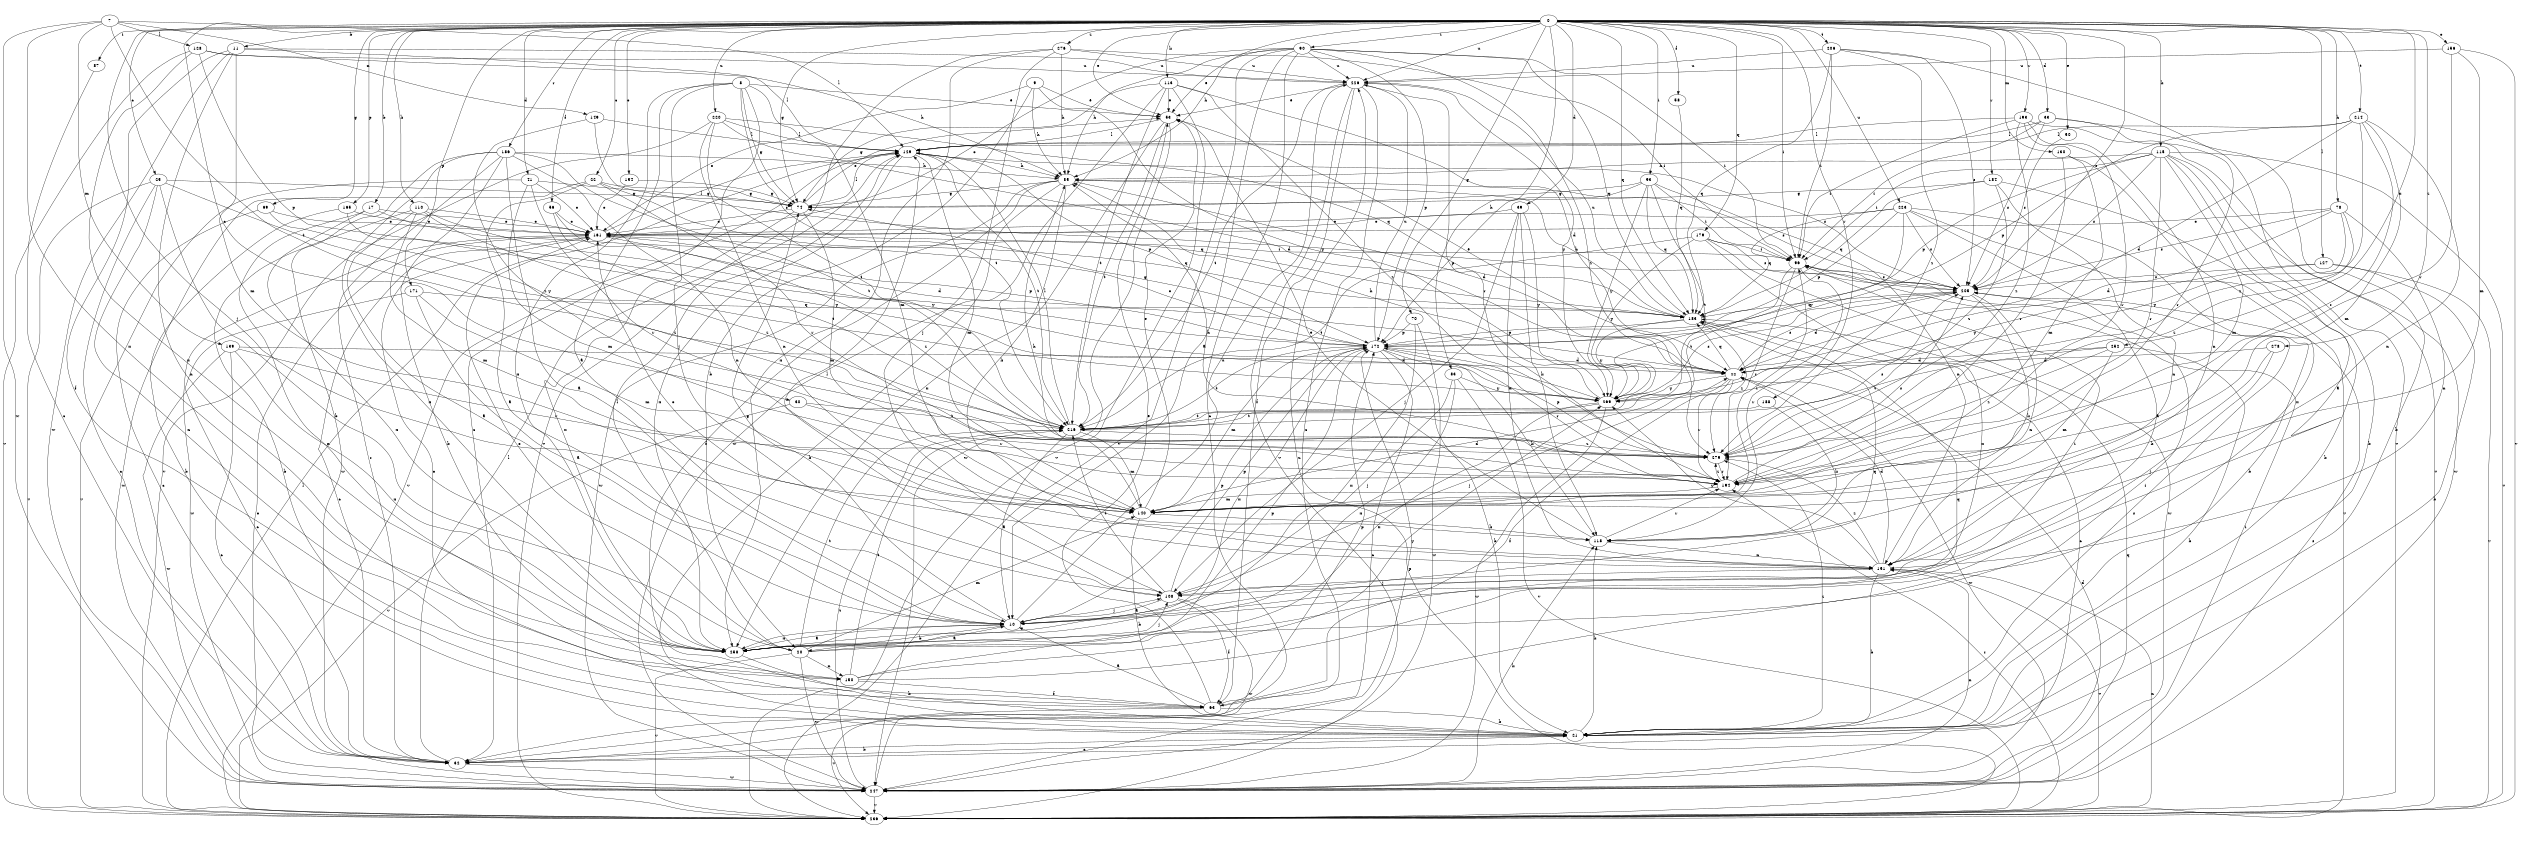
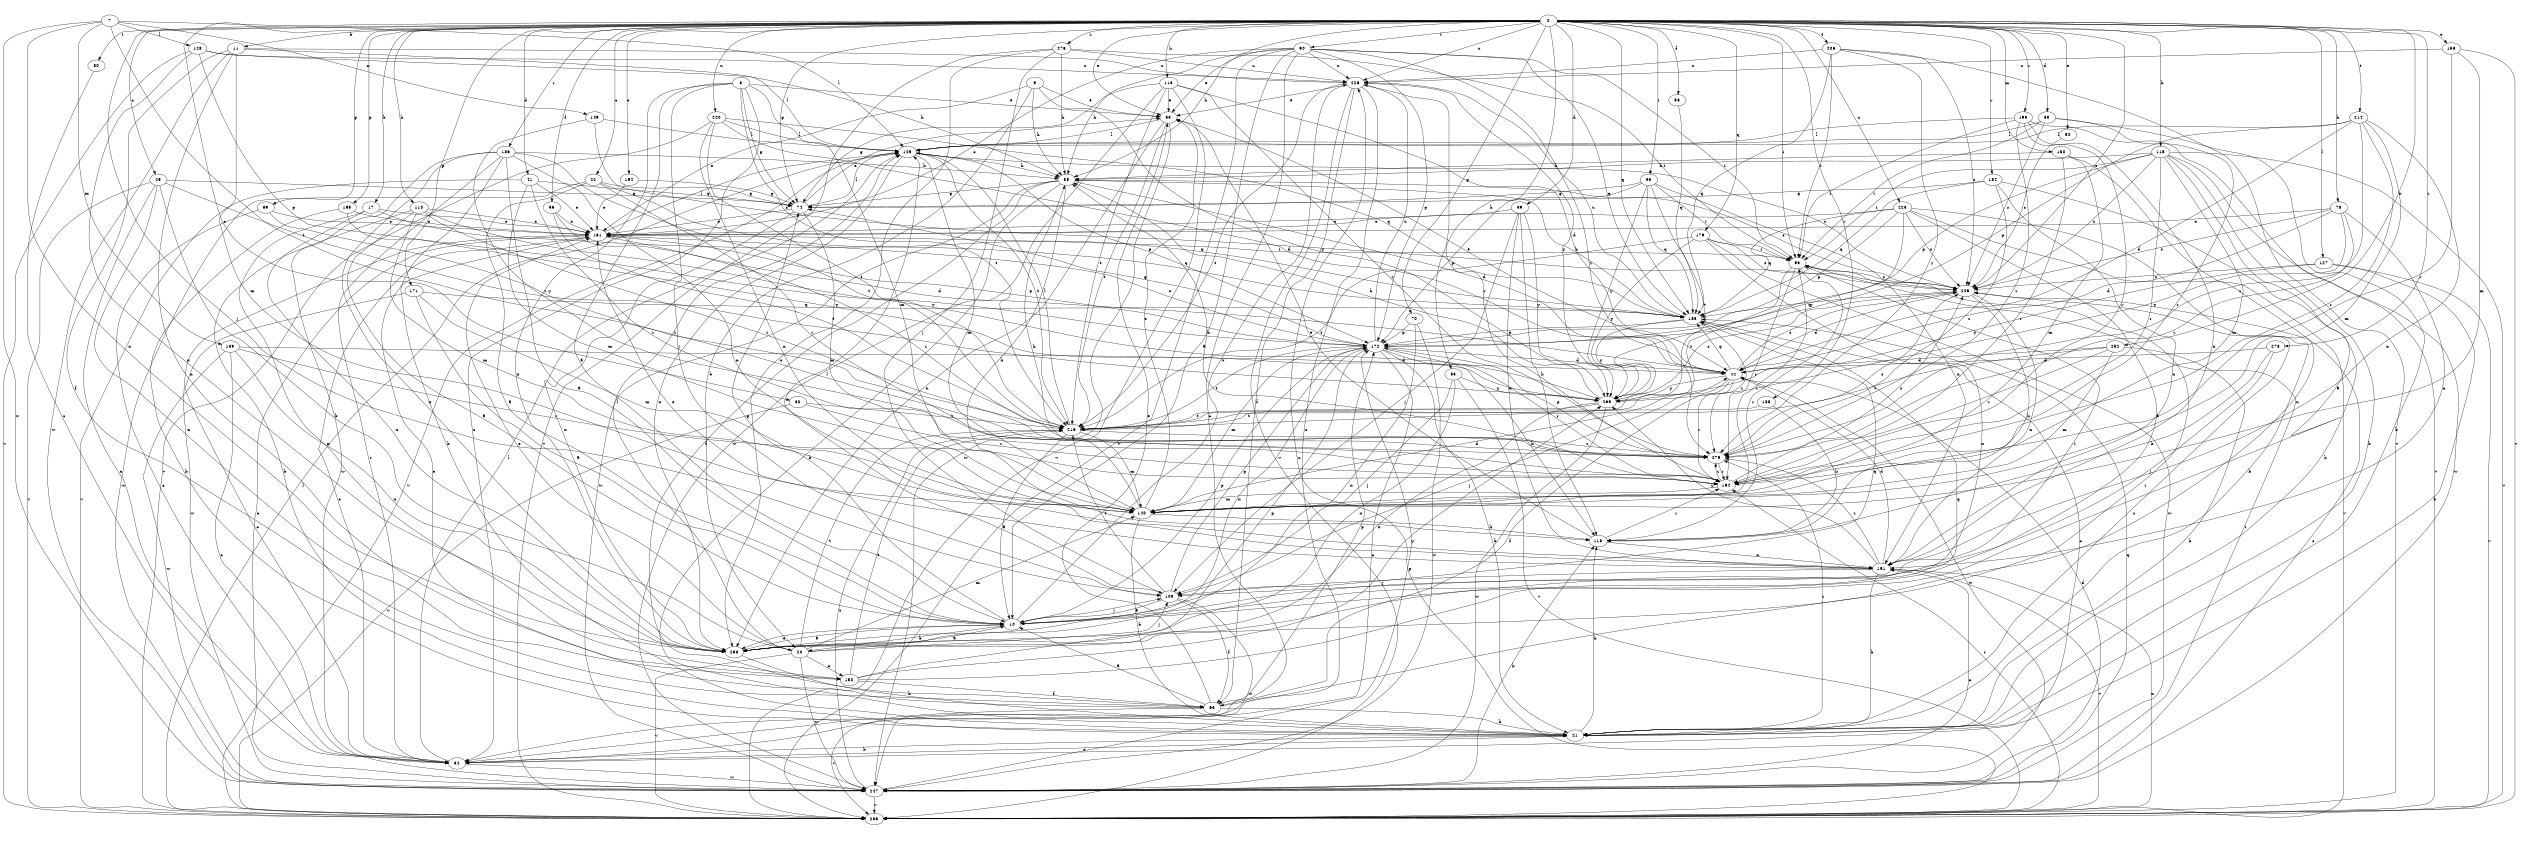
(96, 66) -> (96, 66)
none -> (1565, 163)
